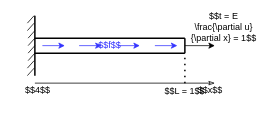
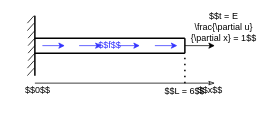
(38, 90) -> (38, 90)
(185, 91) -> (185, 91)
